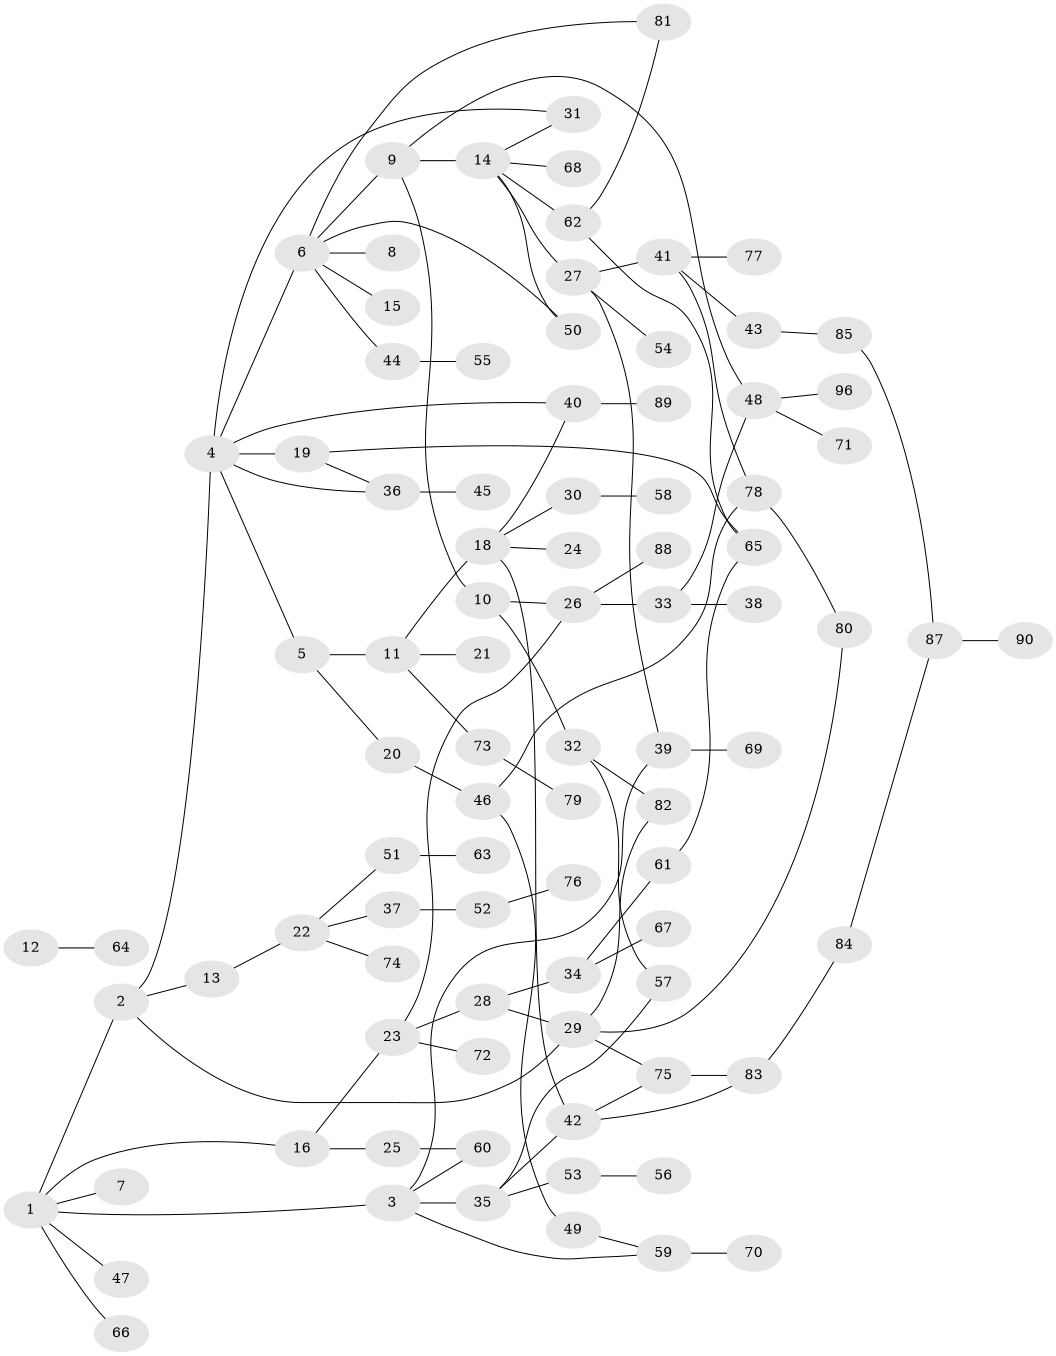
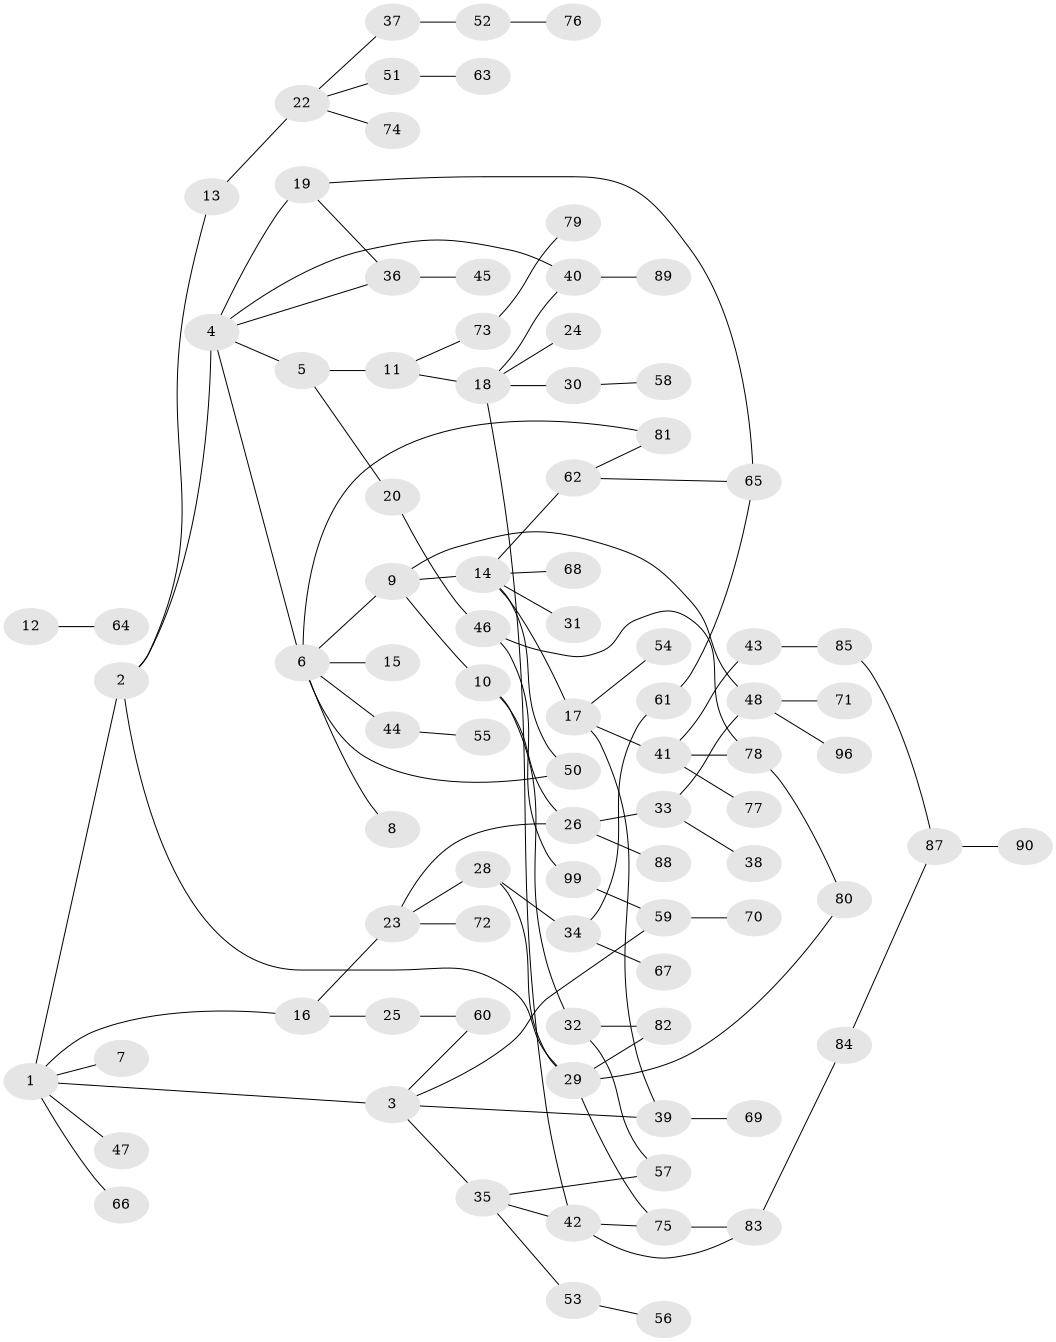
(301, 186) -> none
(573, 277) -> (573, 717)
(483, 655) -> none
(573, 1230) -> (573, 880)
